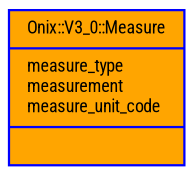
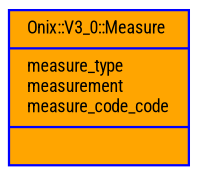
(94, 107) -> (99, 107)
